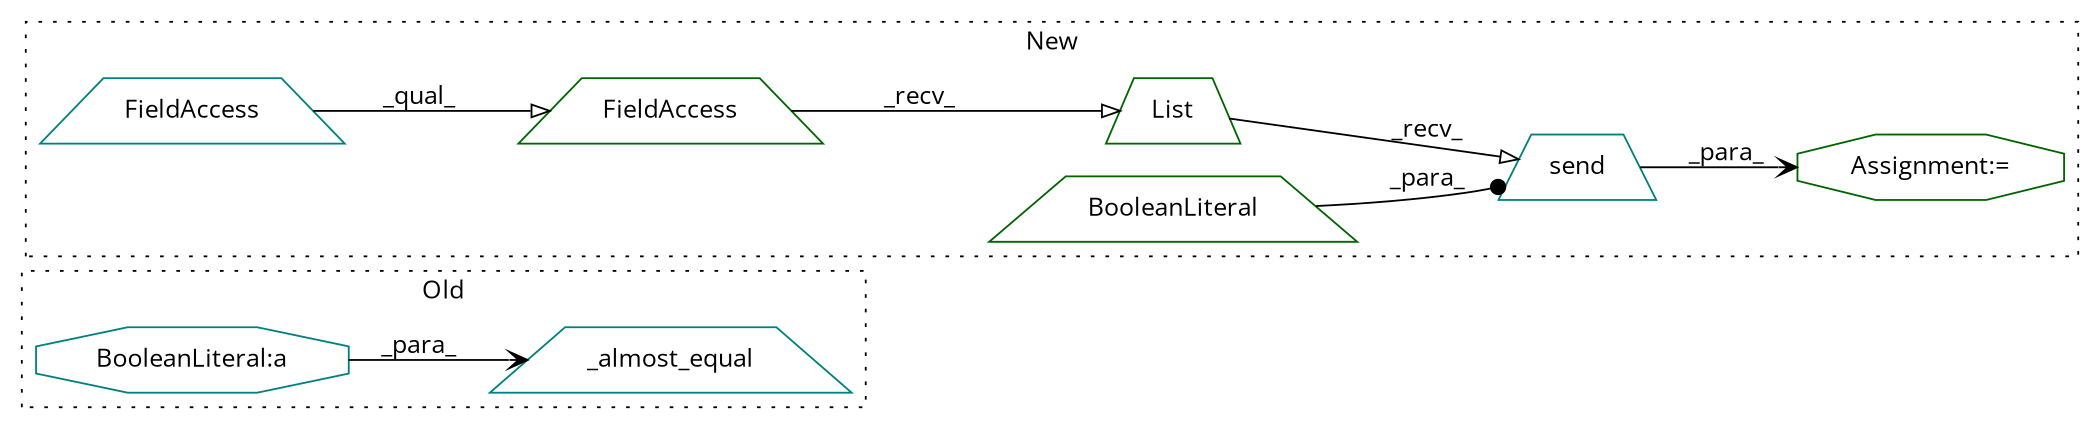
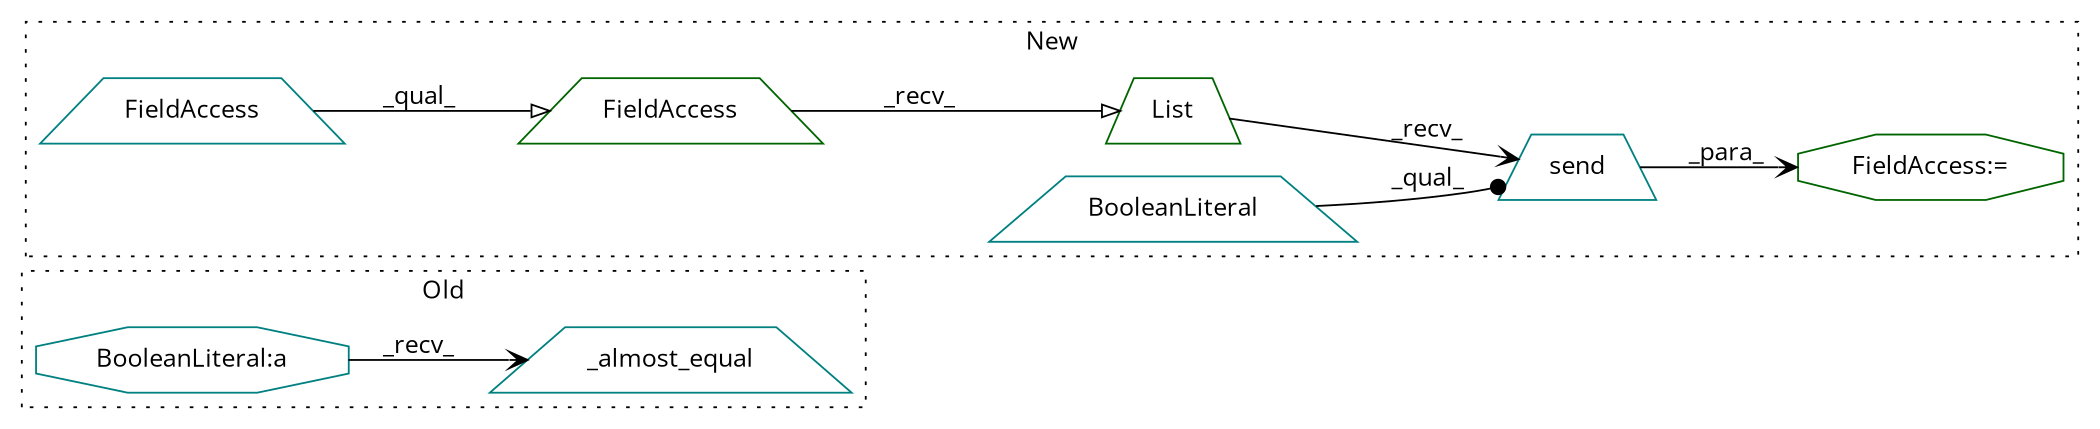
(1365, 138) -> (1365, 138)
(1931, 167) -> (1931, 167)
(1428, 179) -> (1428, 179)
(1173, 209) -> (1173, 209)
(419, 346) -> (419, 346)
